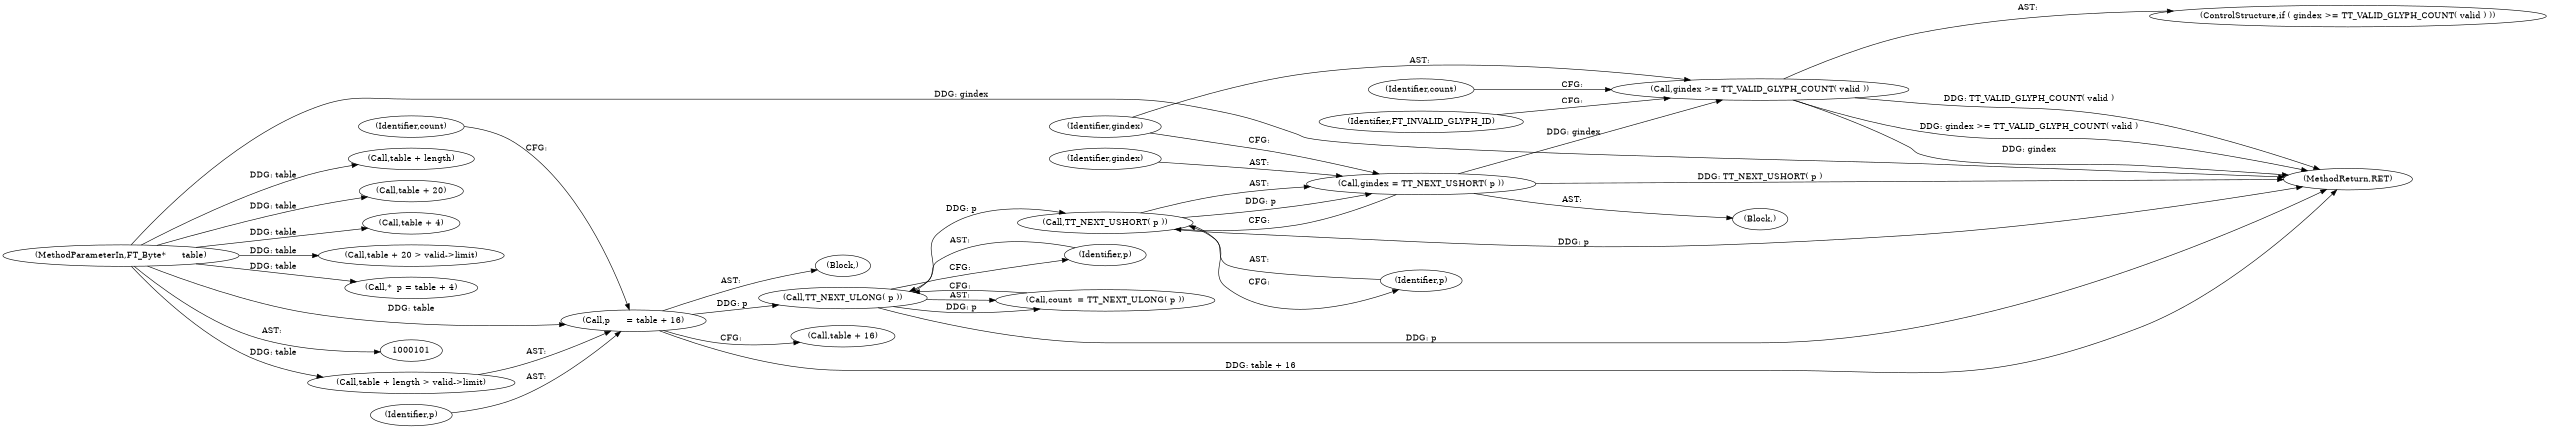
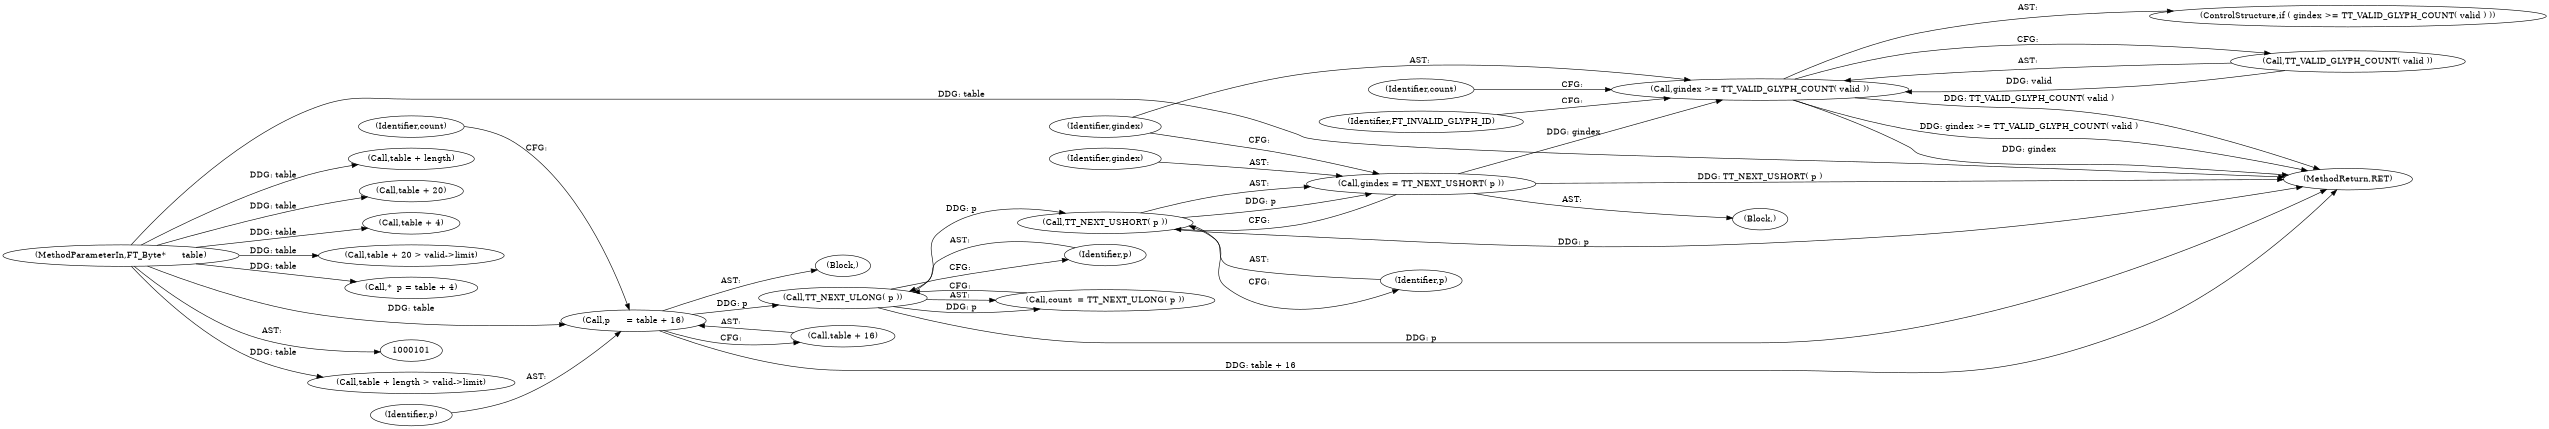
none -> (2348, 62)
(961, 95) -> (961, 95)
(543, 358) -> (749, 329)
